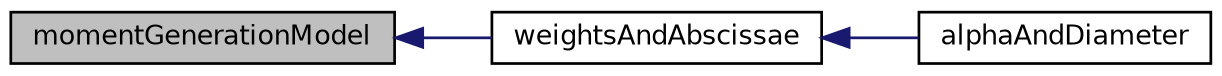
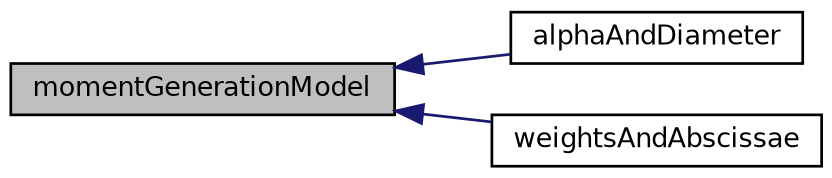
(884, 38) -> (467, 59)
